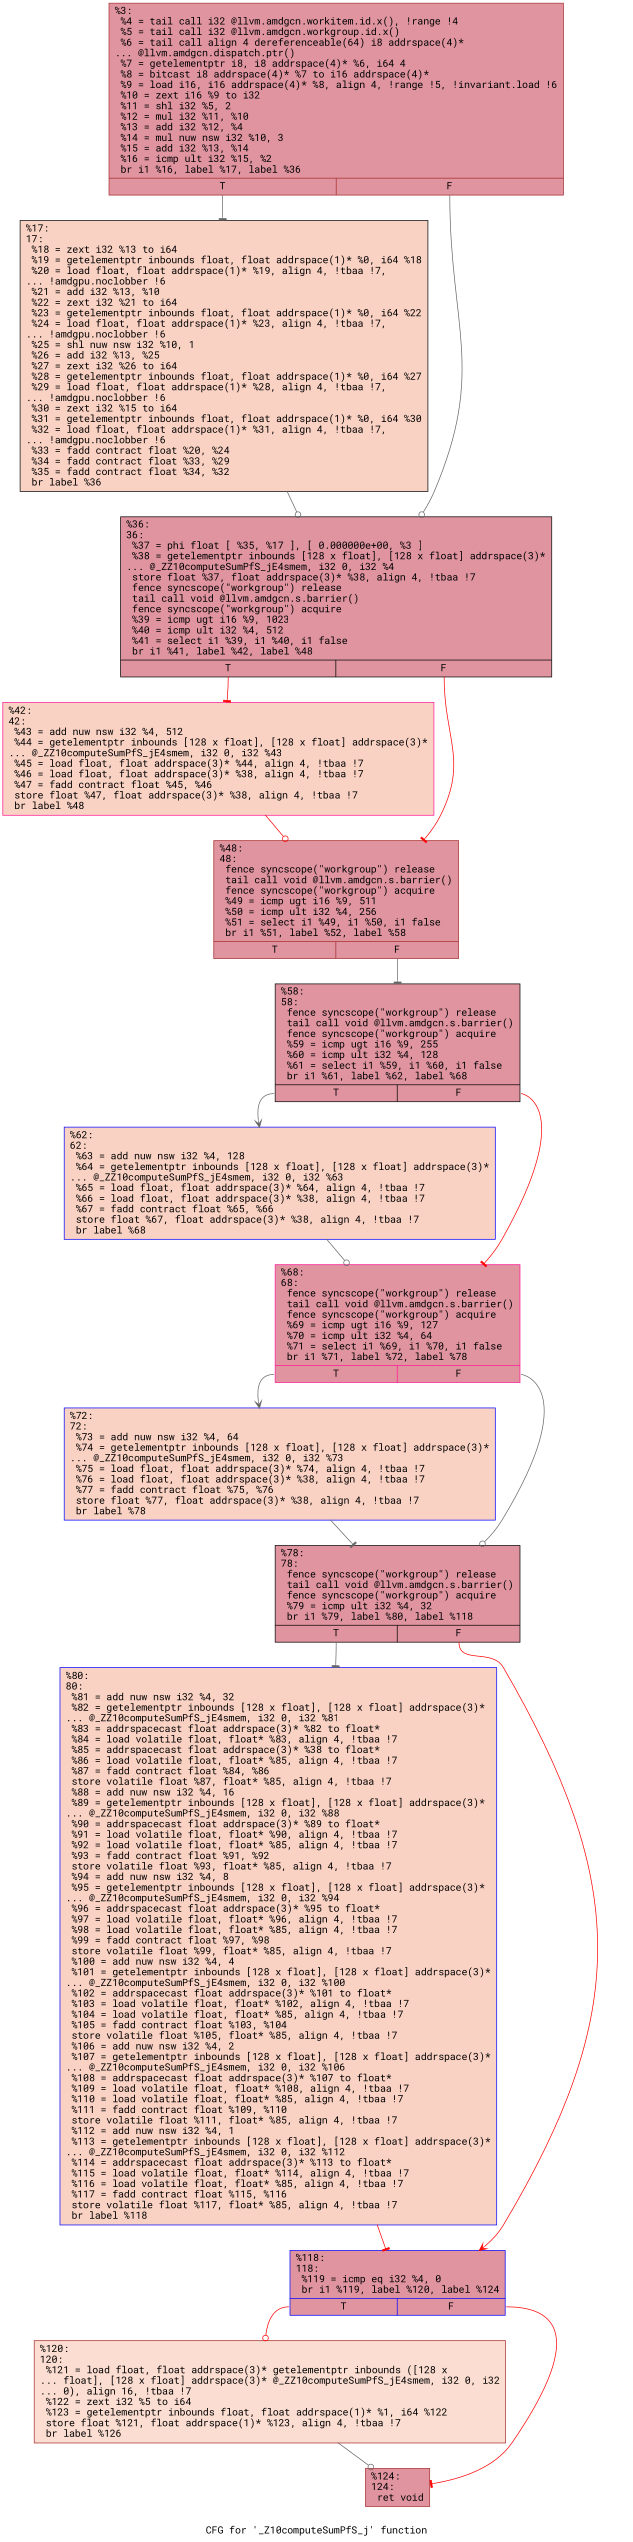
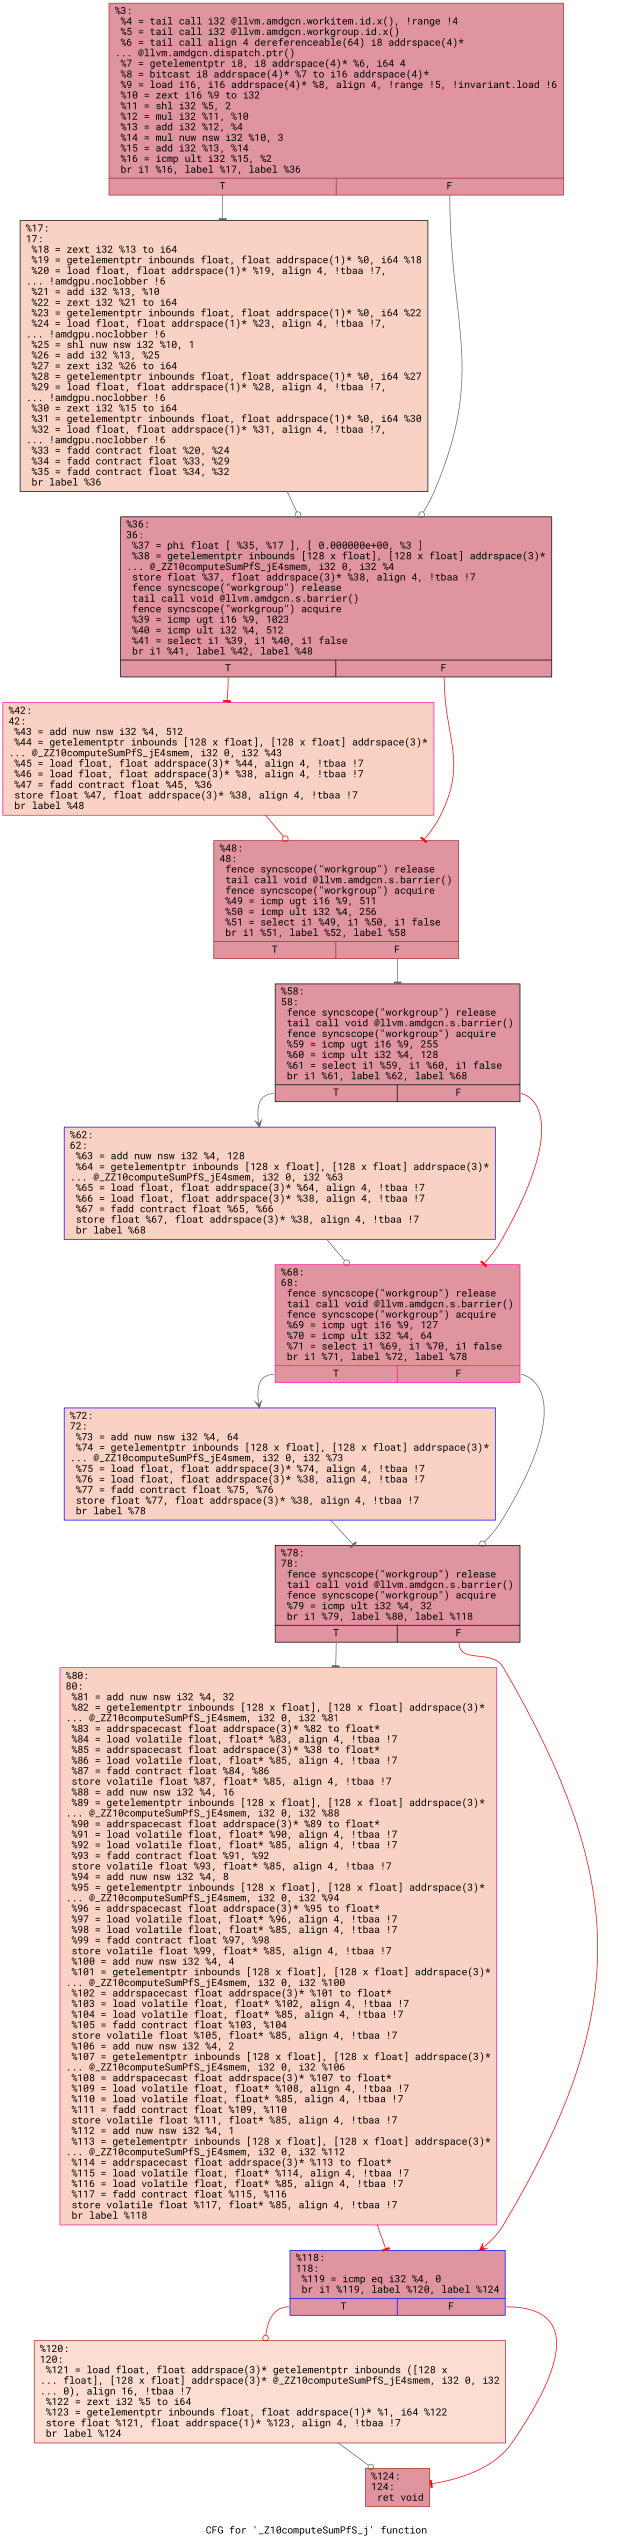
(110, 785) -> (110, 785)
(278, 1946) -> (278, 1946)
(81, 2434) -> (81, 2434)
